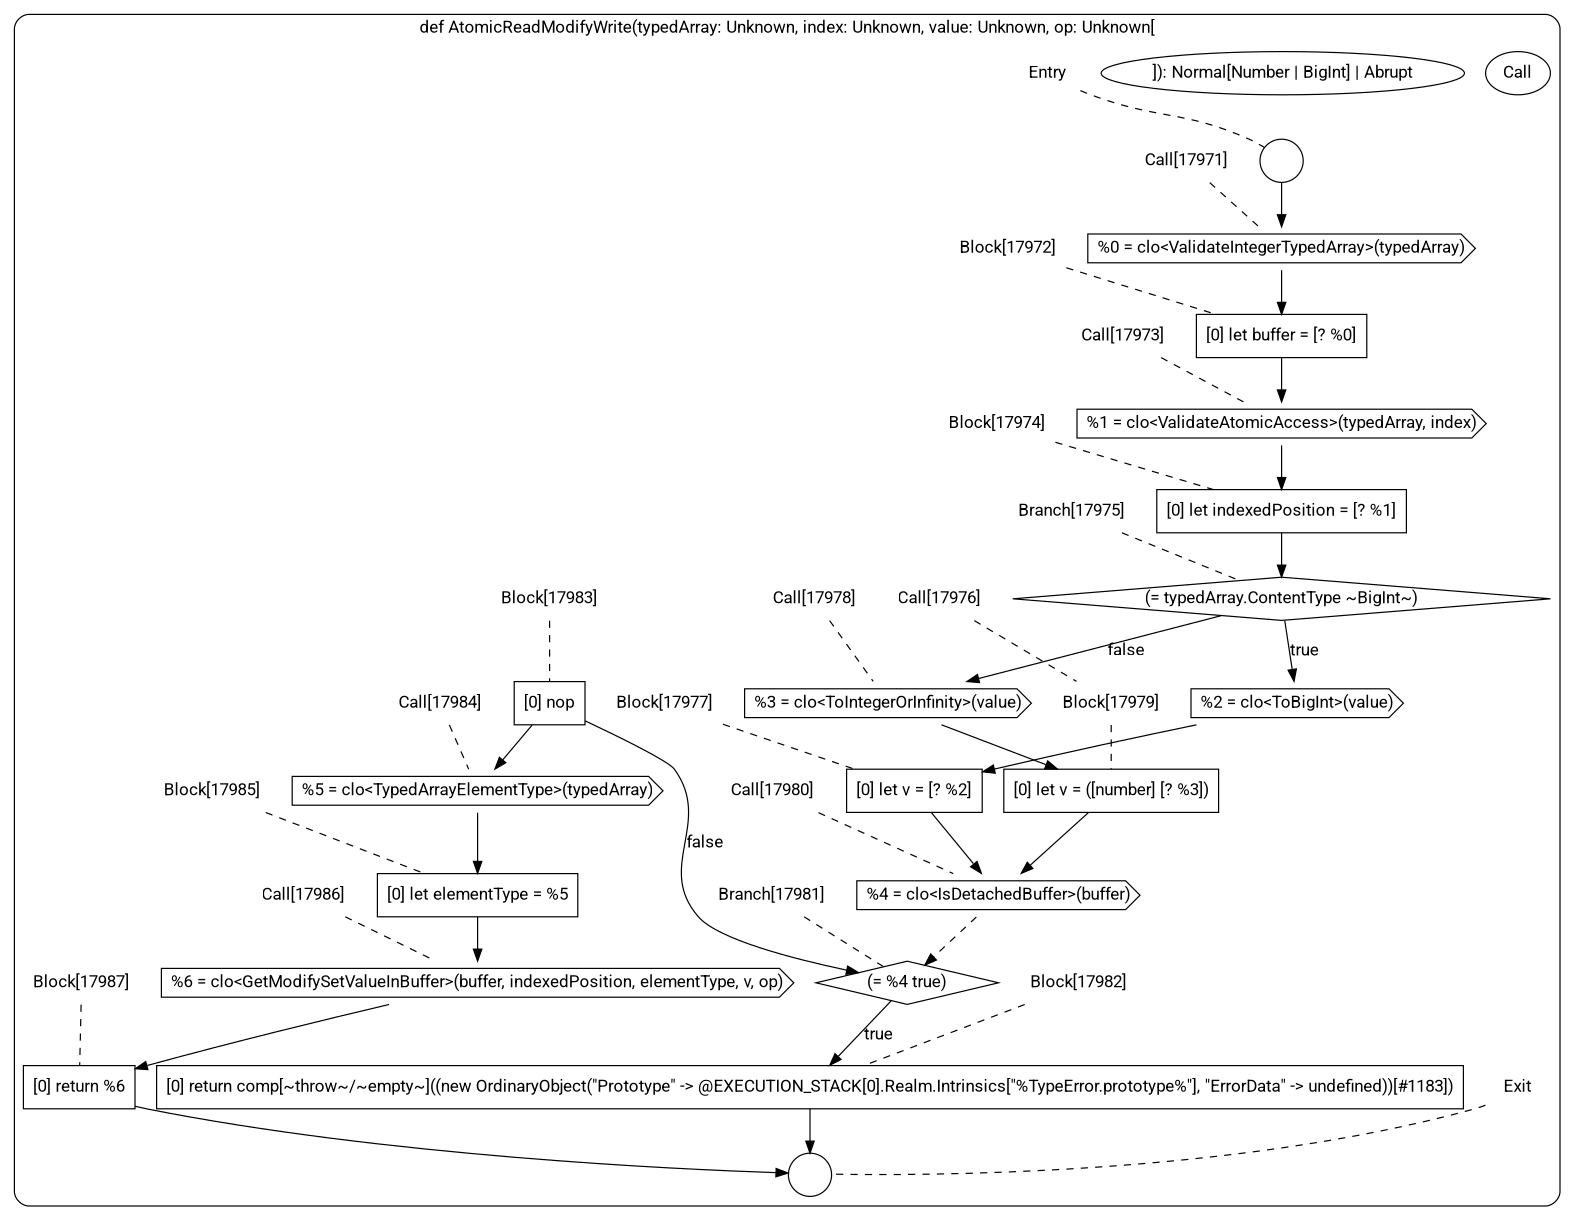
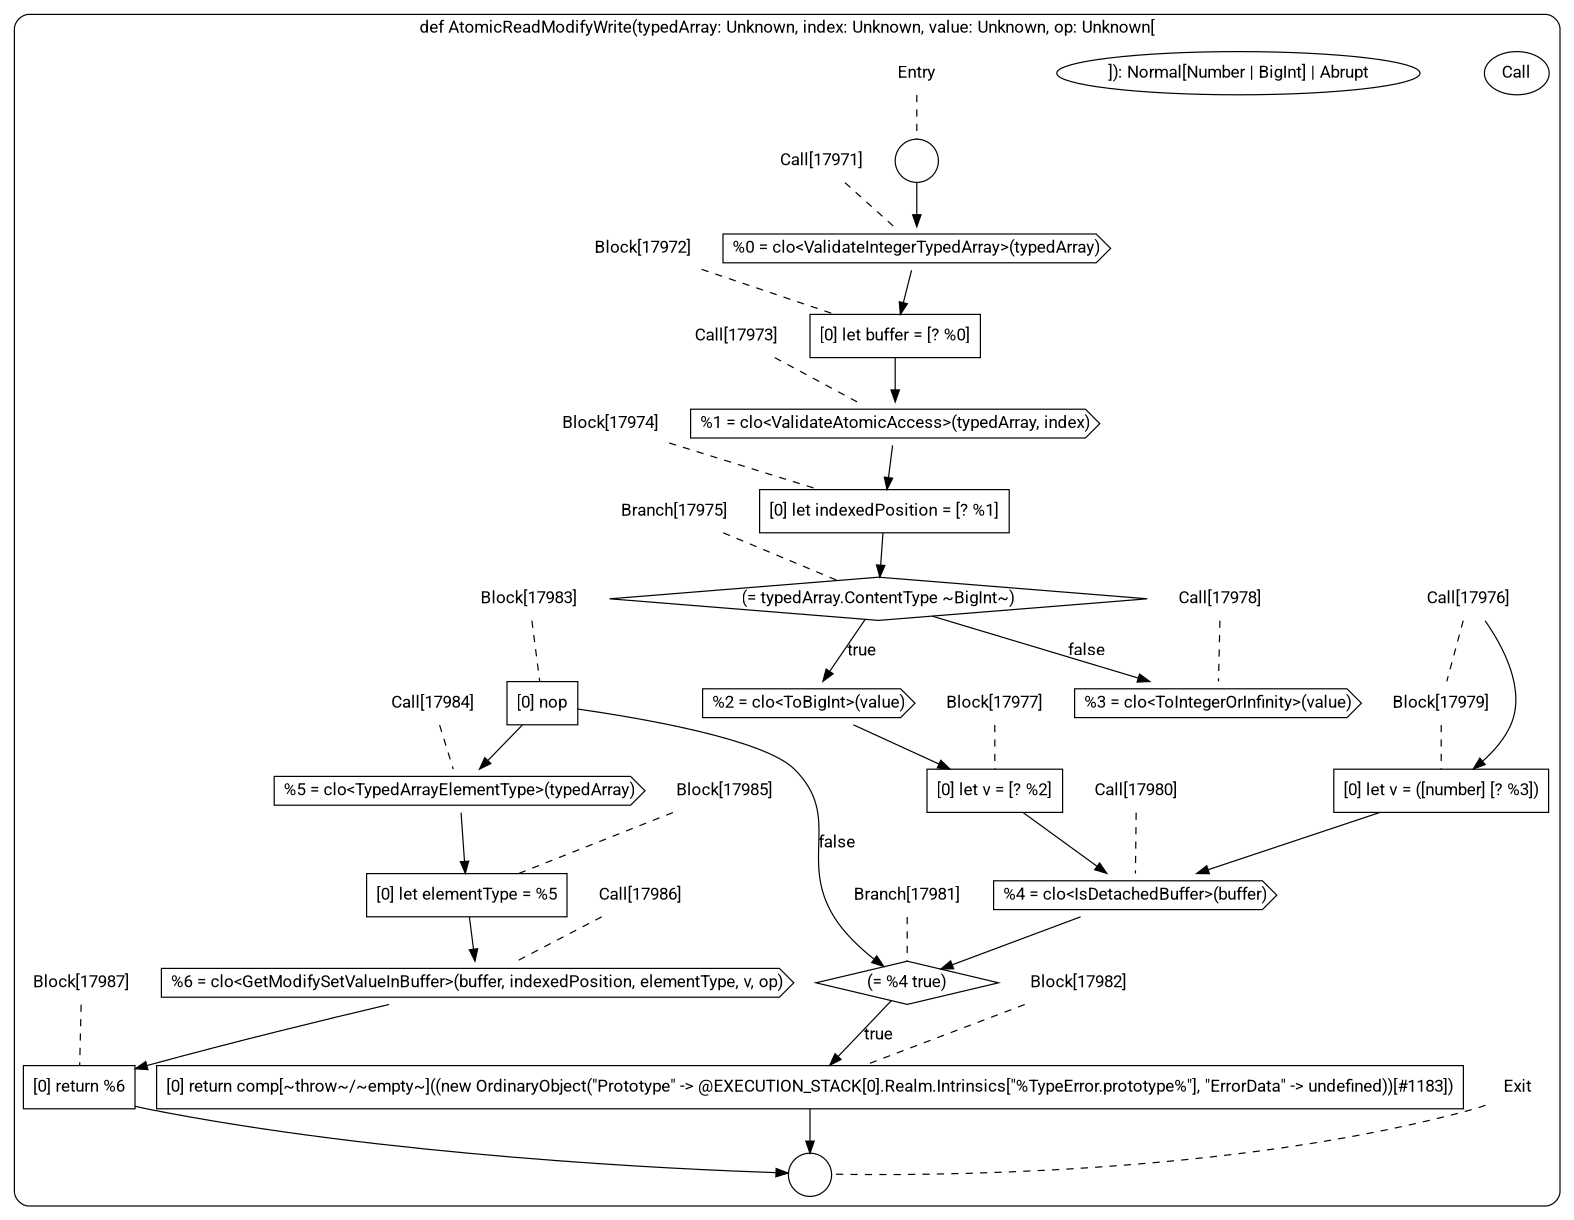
(994, 745) -> (1515, 693)
(955, 937) -> (1016, 941)
